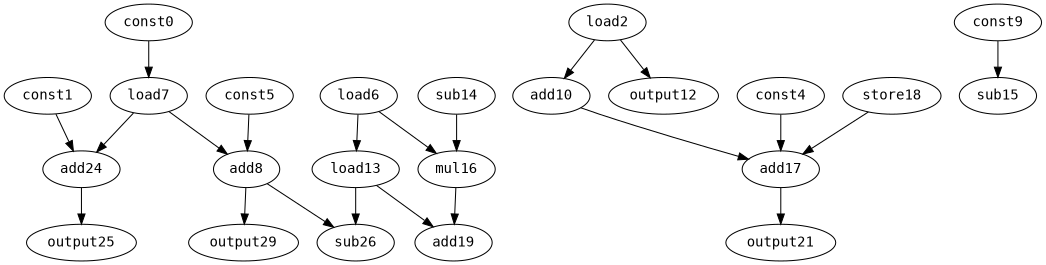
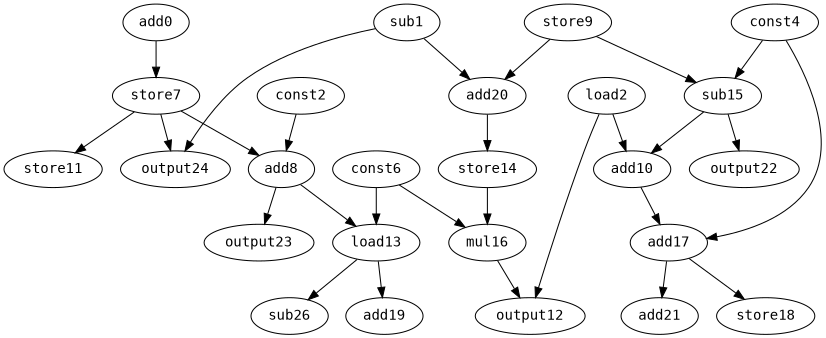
(149, 22) -> (156, 22)
(998, 22) -> (568, 22)
none -> (752, 55)
(48, 96) -> (407, 22)
(149, 96) -> (156, 96)
(250, 96) -> (301, 96)
(359, 96) -> (376, 169)
(457, 96) -> (487, 169)
none -> (487, 96)
none -> (682, 129)
(840, 130) -> (712, 276)
none -> (53, 169)
(81, 169) -> (175, 169)
none -> (744, 169)
(455, 201) -> (506, 275)
(296, 203) -> (324, 202)
(81, 243) -> none
(244, 243) -> (259, 243)
(781, 243) -> (660, 316)
